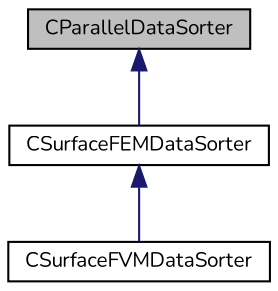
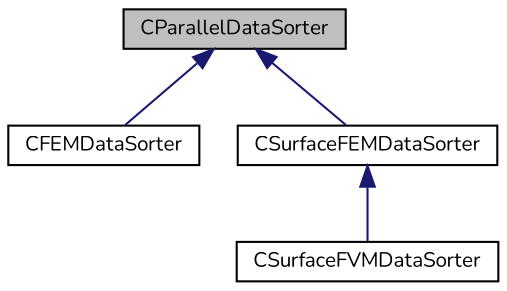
none -> (104, 145)
